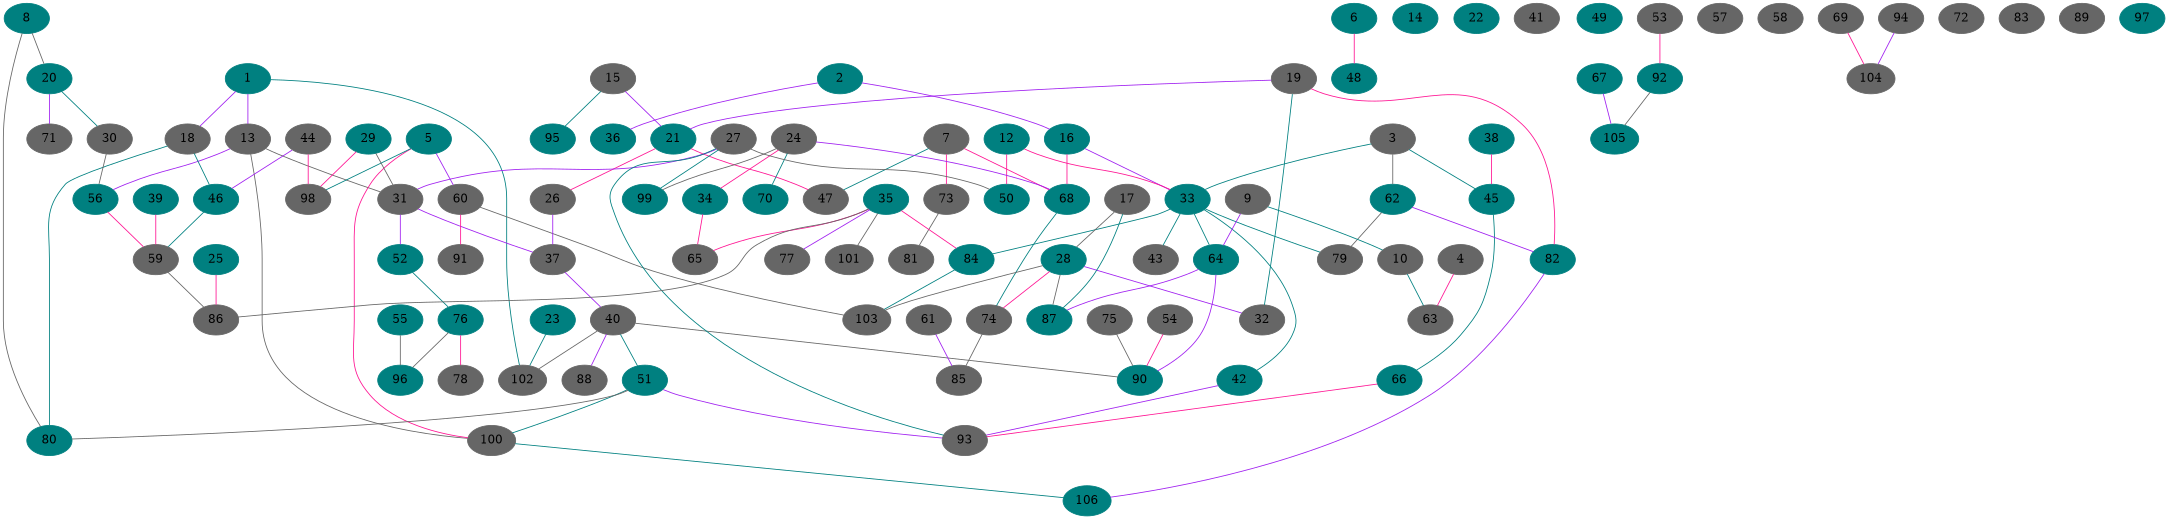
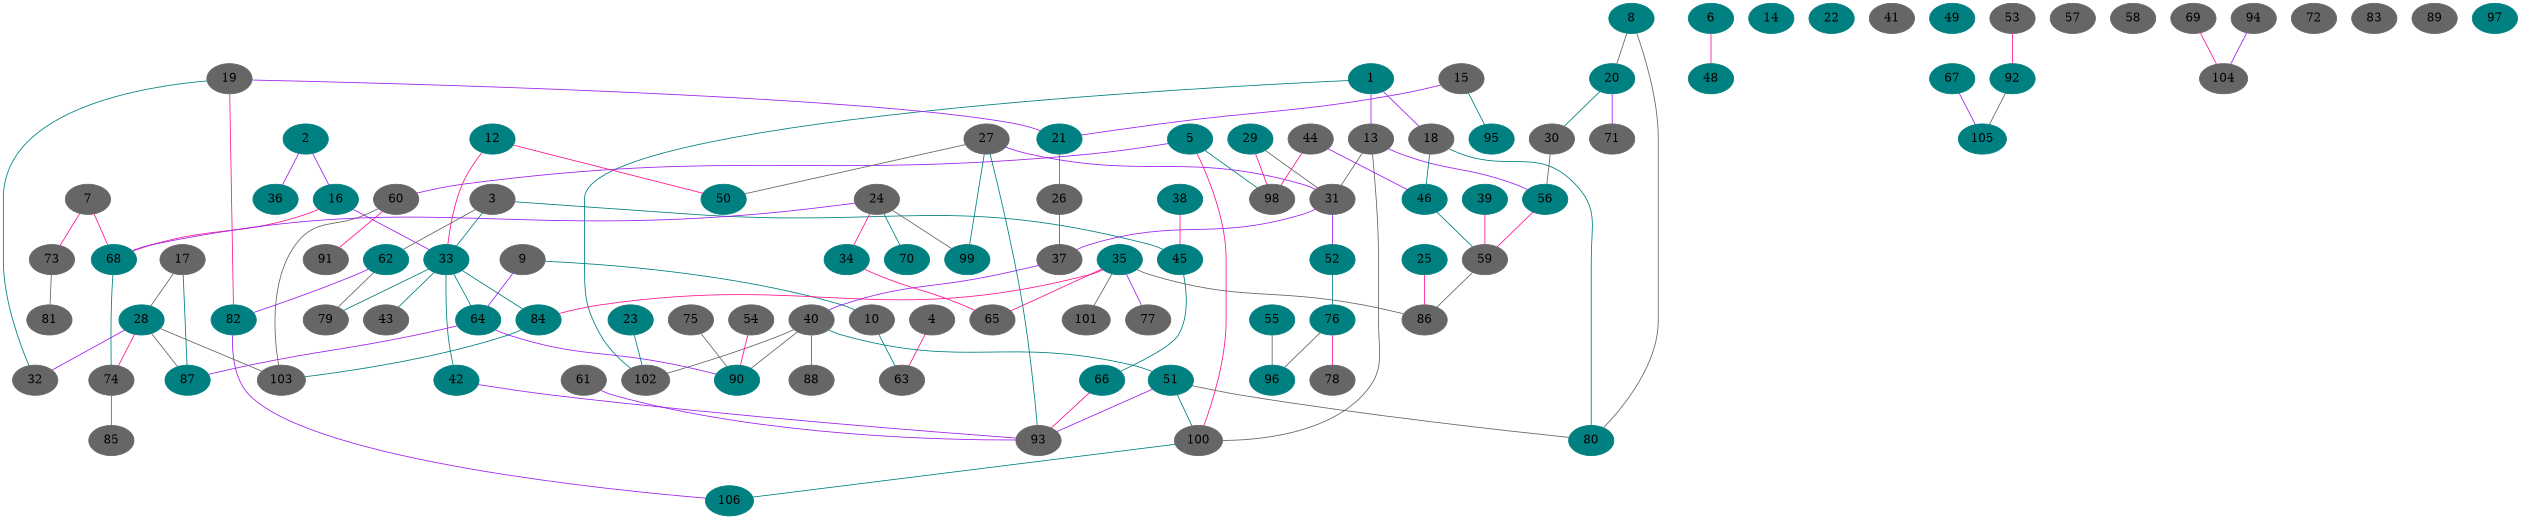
(826, 199) -> none
(944, 350) -> (806, 429)
